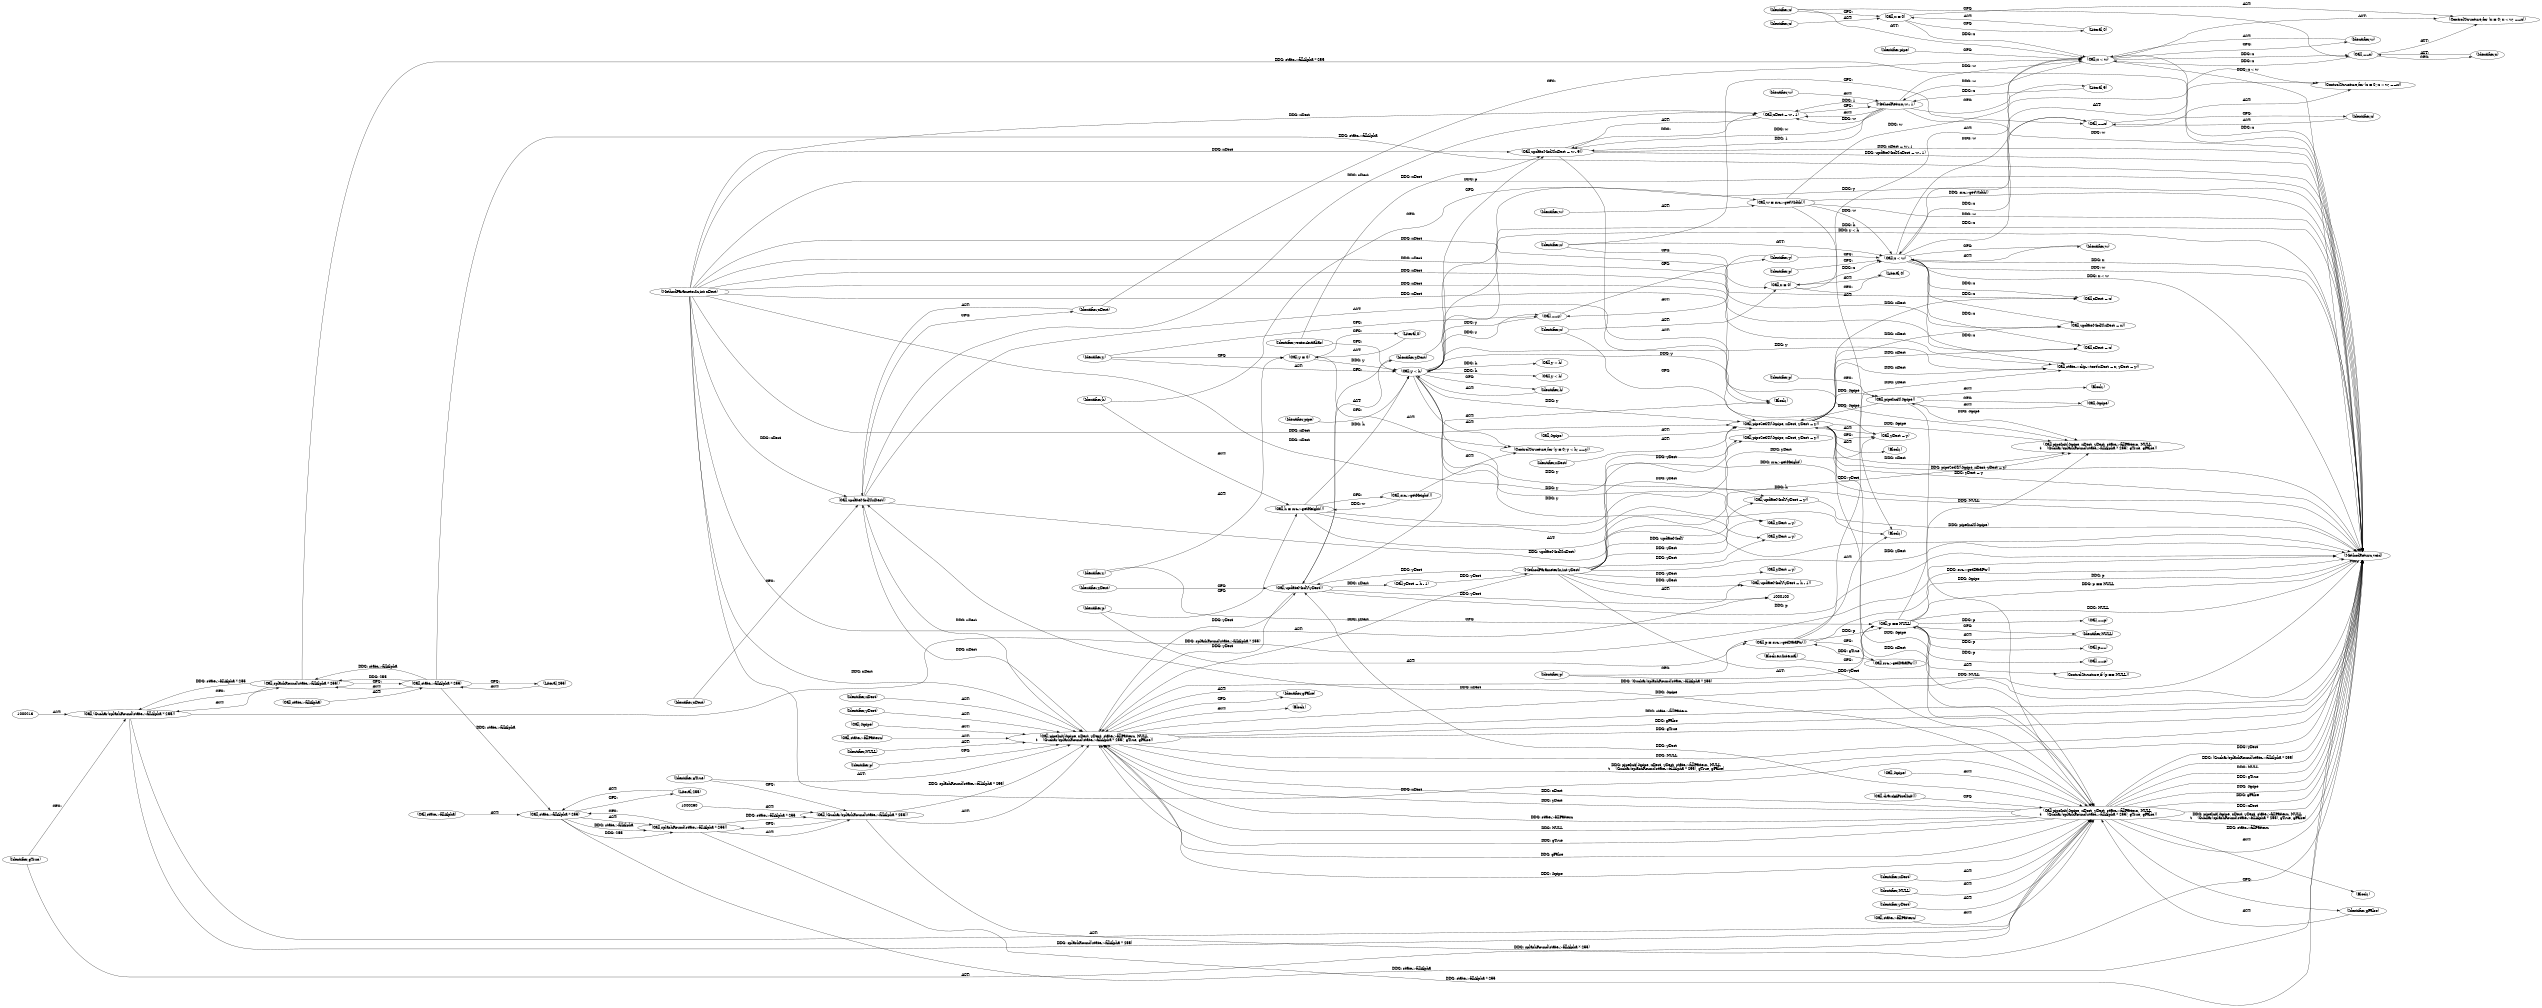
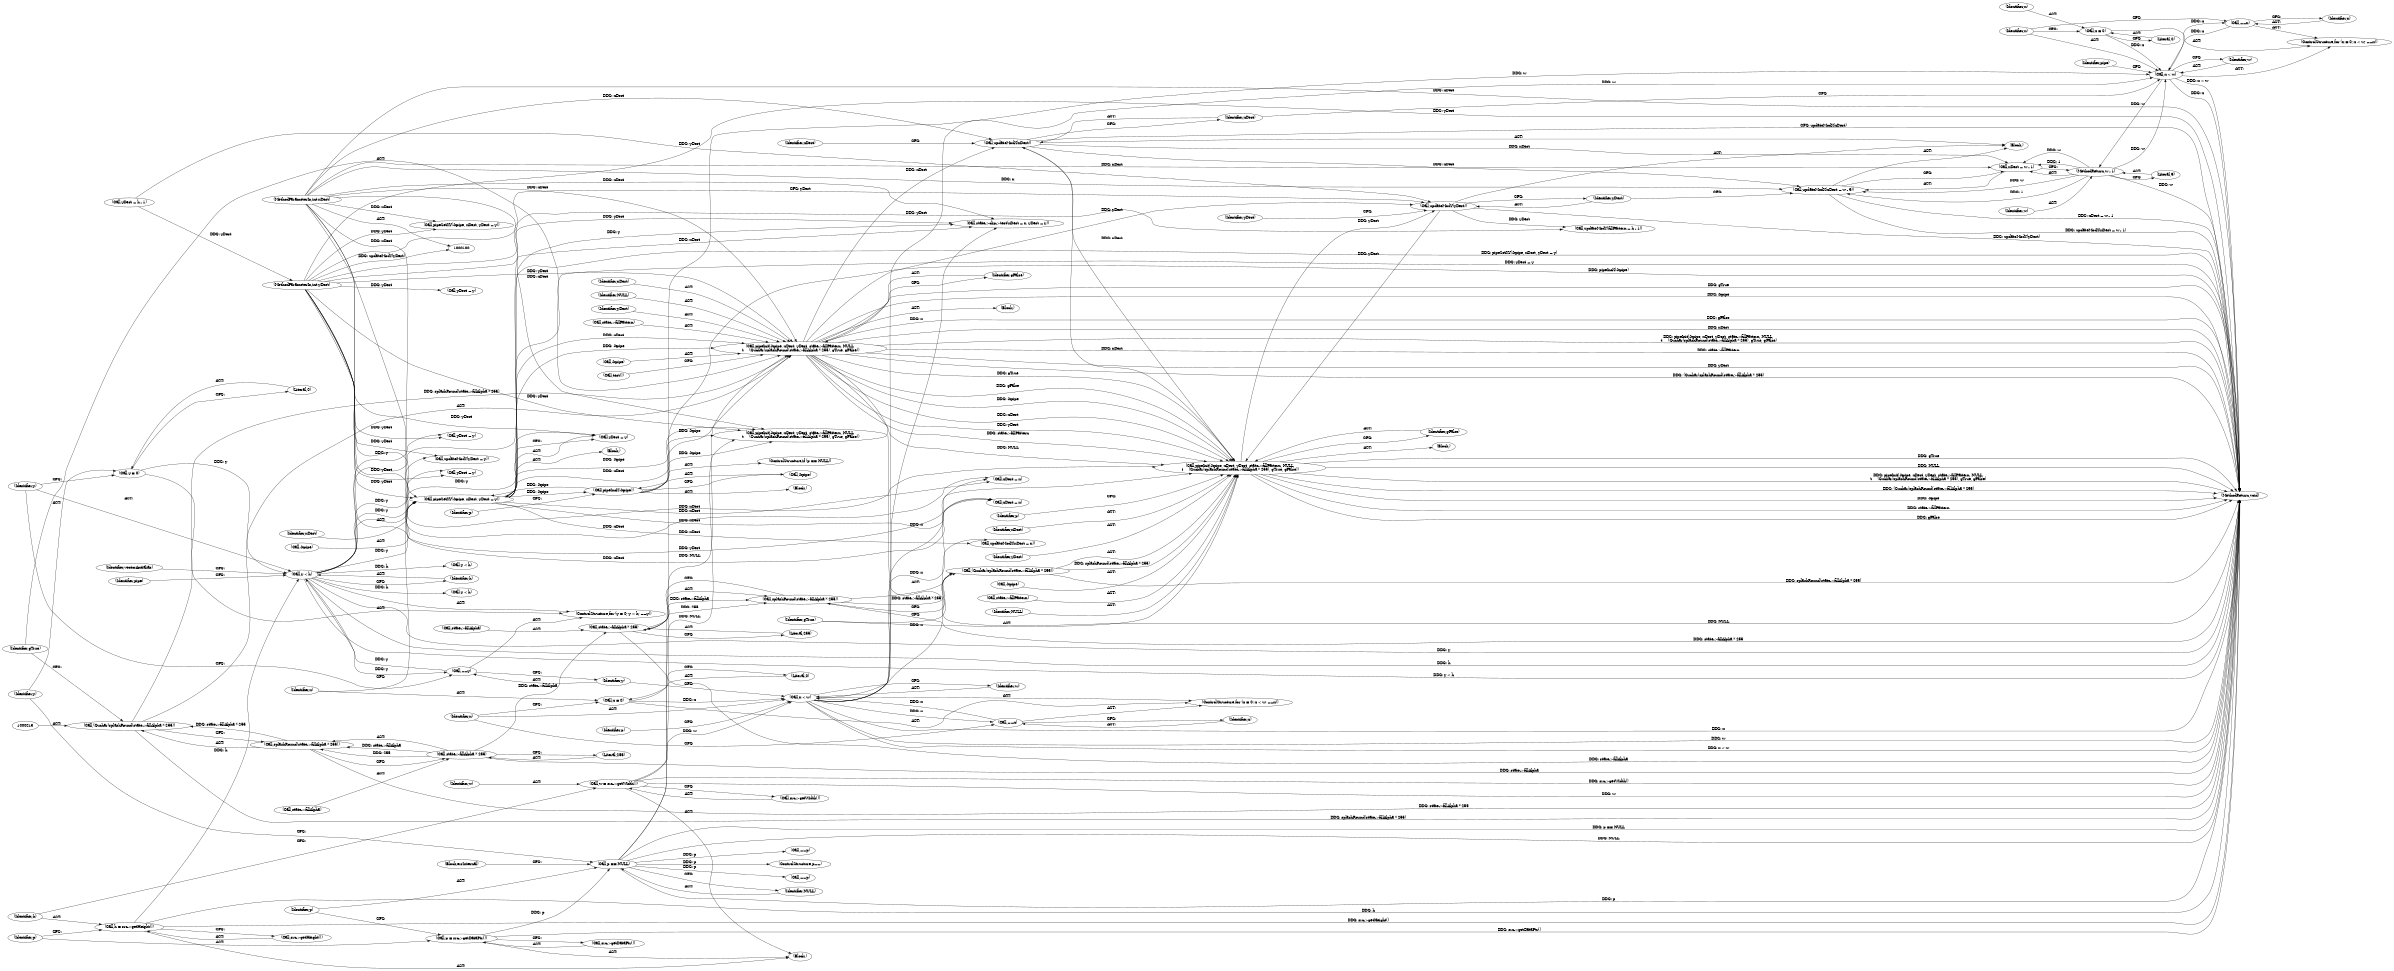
(1969, 91) -> (2138, 172)
(1666, 130) -> (1928, 173)
(1223, 150) -> (1008, 180)
(1471, 180) -> (1444, 91)
(1388, 206) -> (1394, 166)
(1390, 261) -> none
(1465, 469) -> (518, 628)
(1860, 477) -> (620, 219)
(1358, 504) -> (221, 937)
(2084, 527) -> (1464, 270)
(1666, 539) -> (382, 441)
(1552, 552) -> (1824, 126)
(1412, 570) -> (800, 189)
(1781, 583) -> (1609, 229)
(1358, 586) -> (775, 154)
(1666, 589) -> (382, 256)
(1781, 606) -> (2017, 237)
(2098, 648) -> (800, 864)
(1849, 651) -> (538, 945)
(1968, 670) -> (695, 468)
(1895, 797) -> (614, 376)
none -> (800, 799)
(689, 806) -> none
